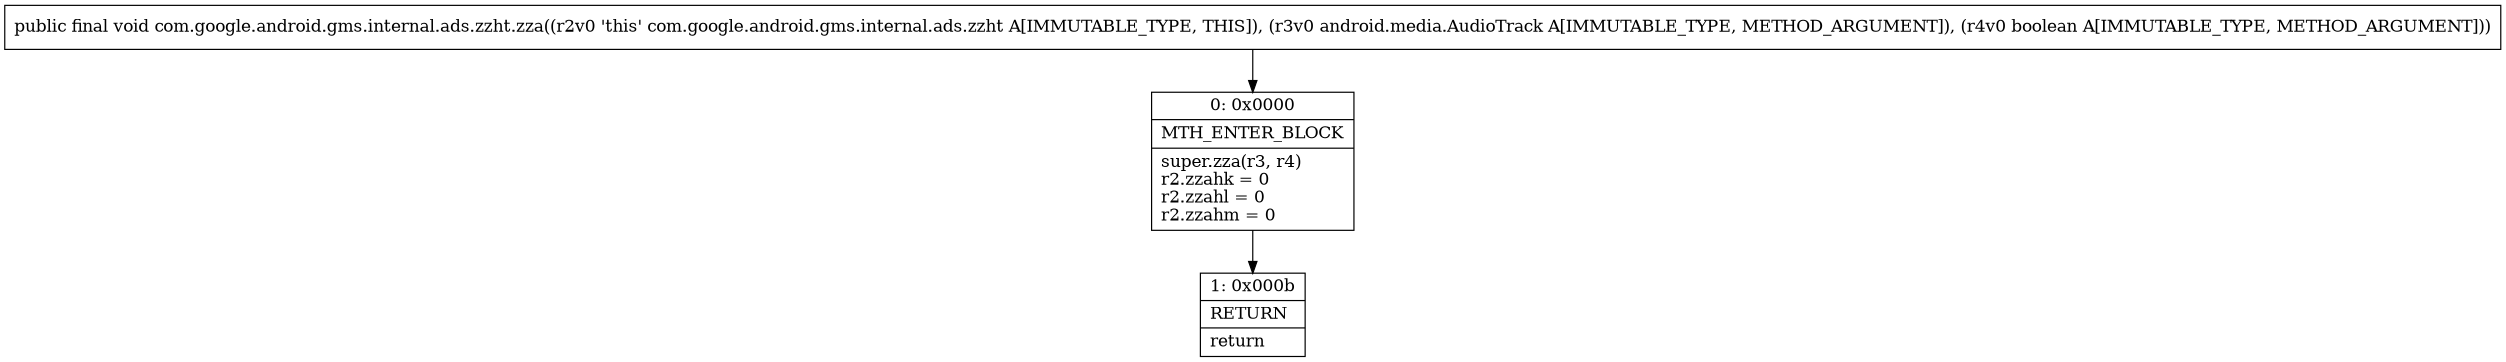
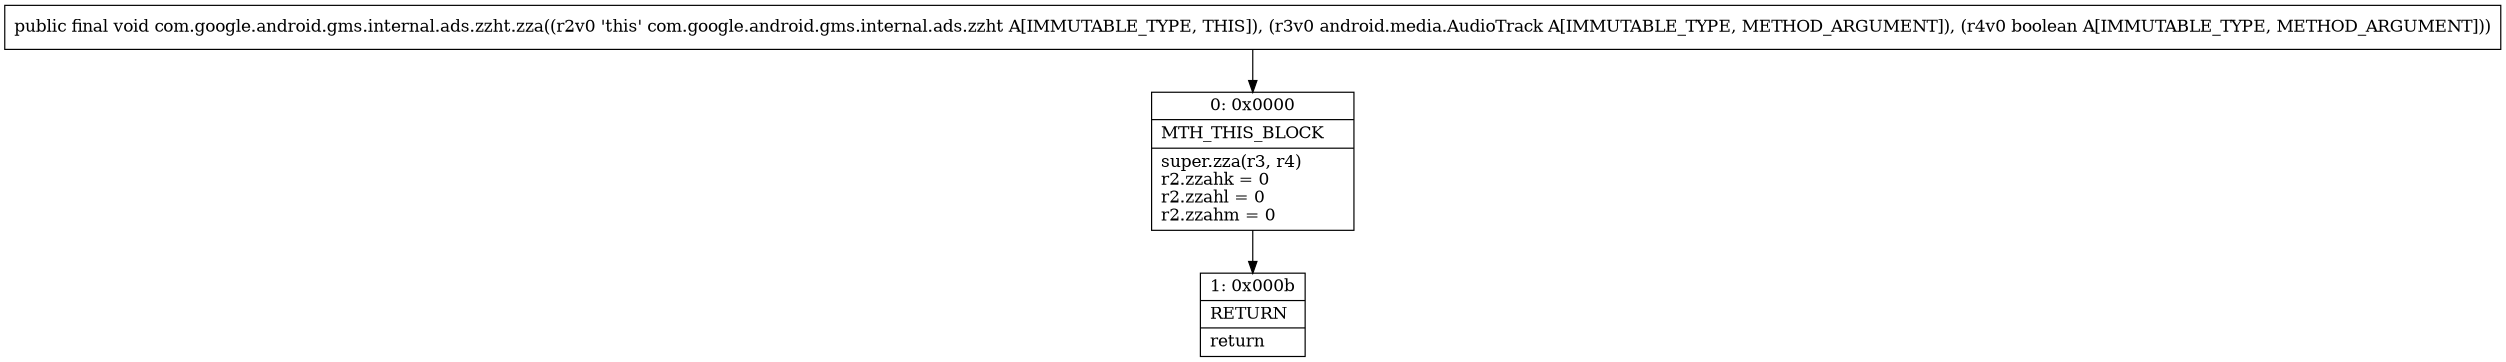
(1253, 133) -> (1243, 133)
